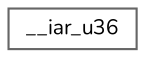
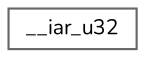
(73, 29) -> (73, 29)
